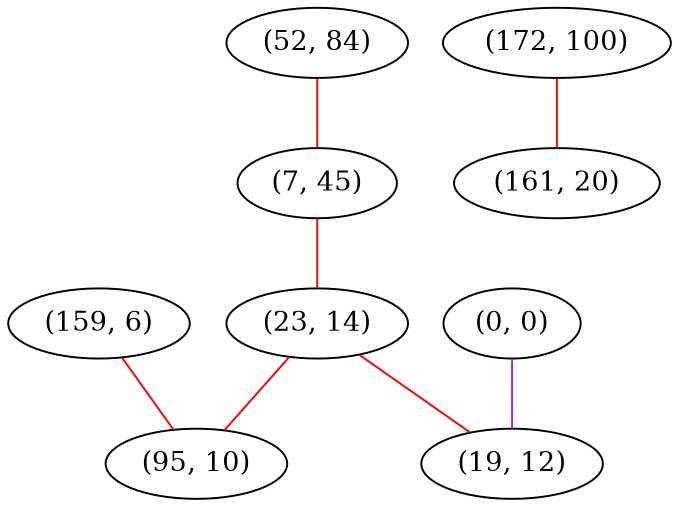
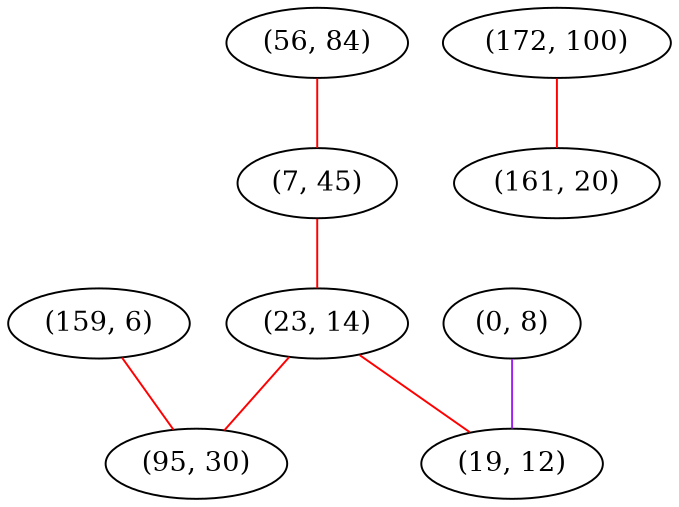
(317, 43) -> (317, 43)
(512, 323) -> (512, 323)
(196, 464) -> (196, 464)
